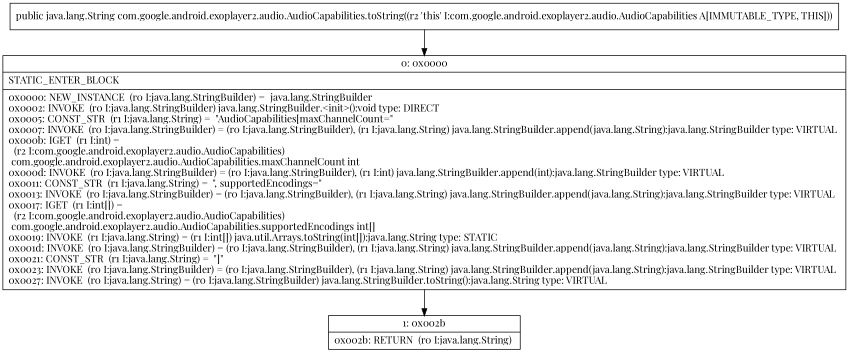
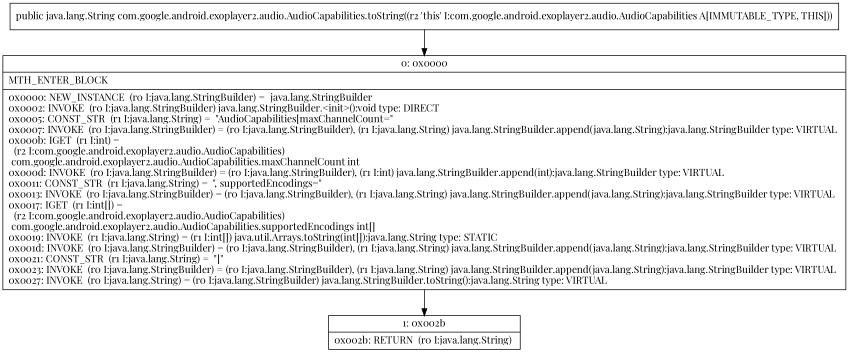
(64, 80) -> (59, 80)
